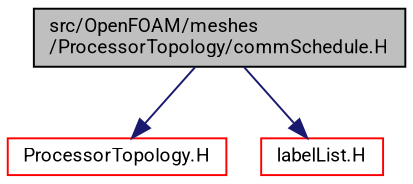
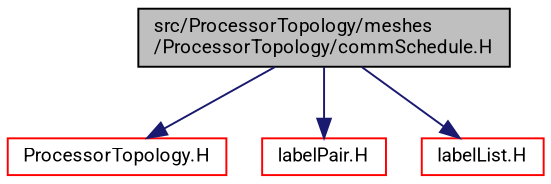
(220, 38) -> (324, 38)
none -> (324, 157)
